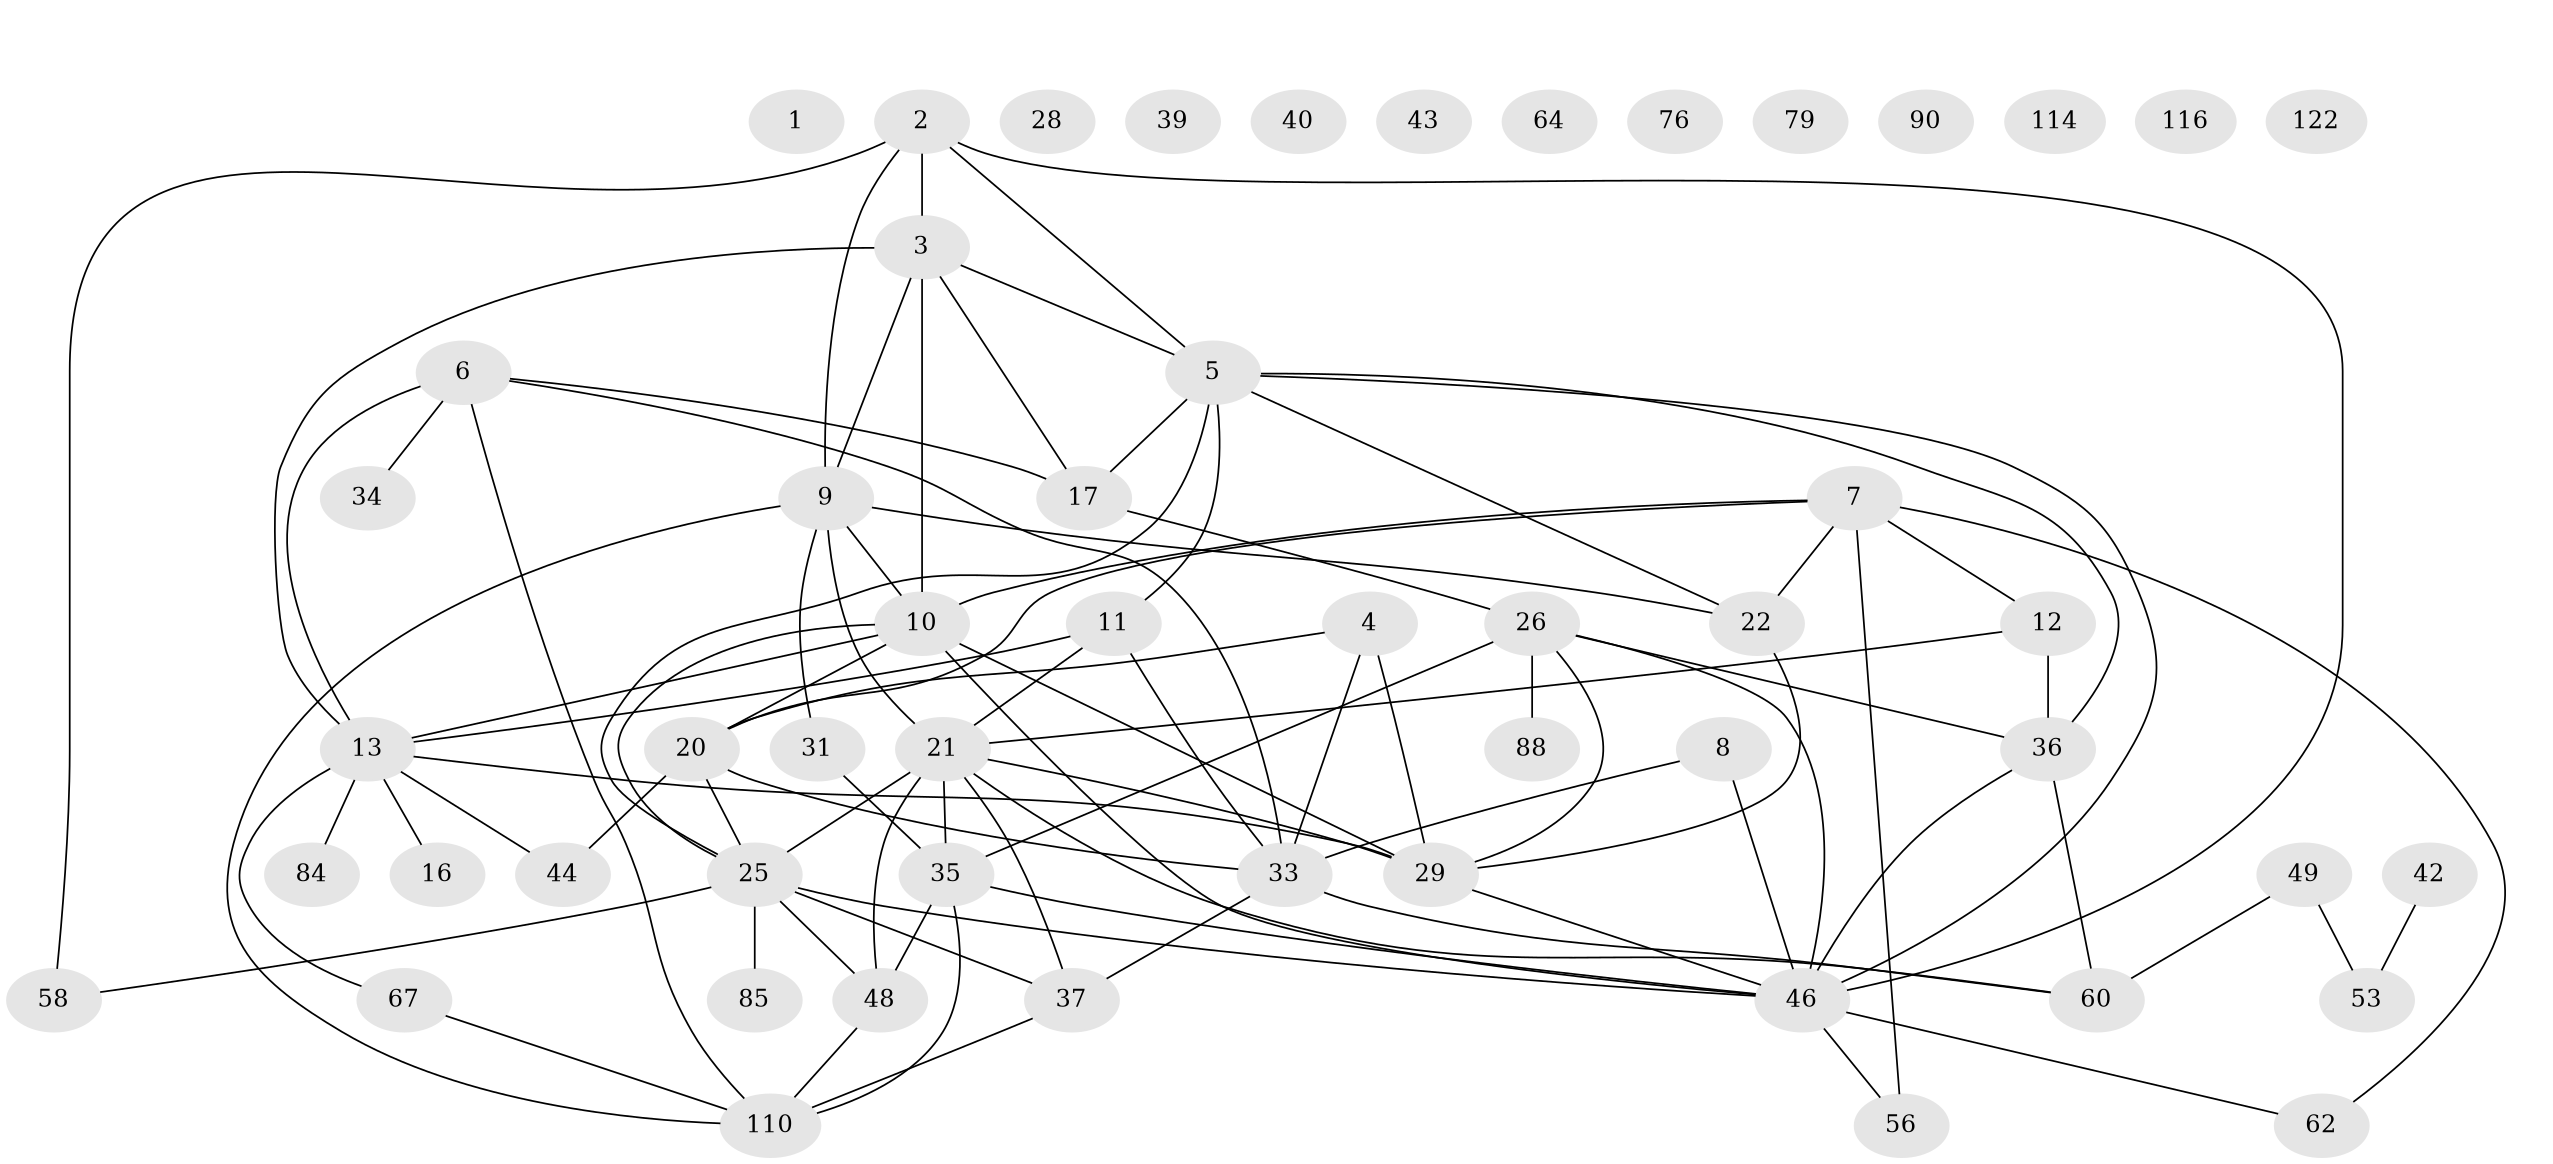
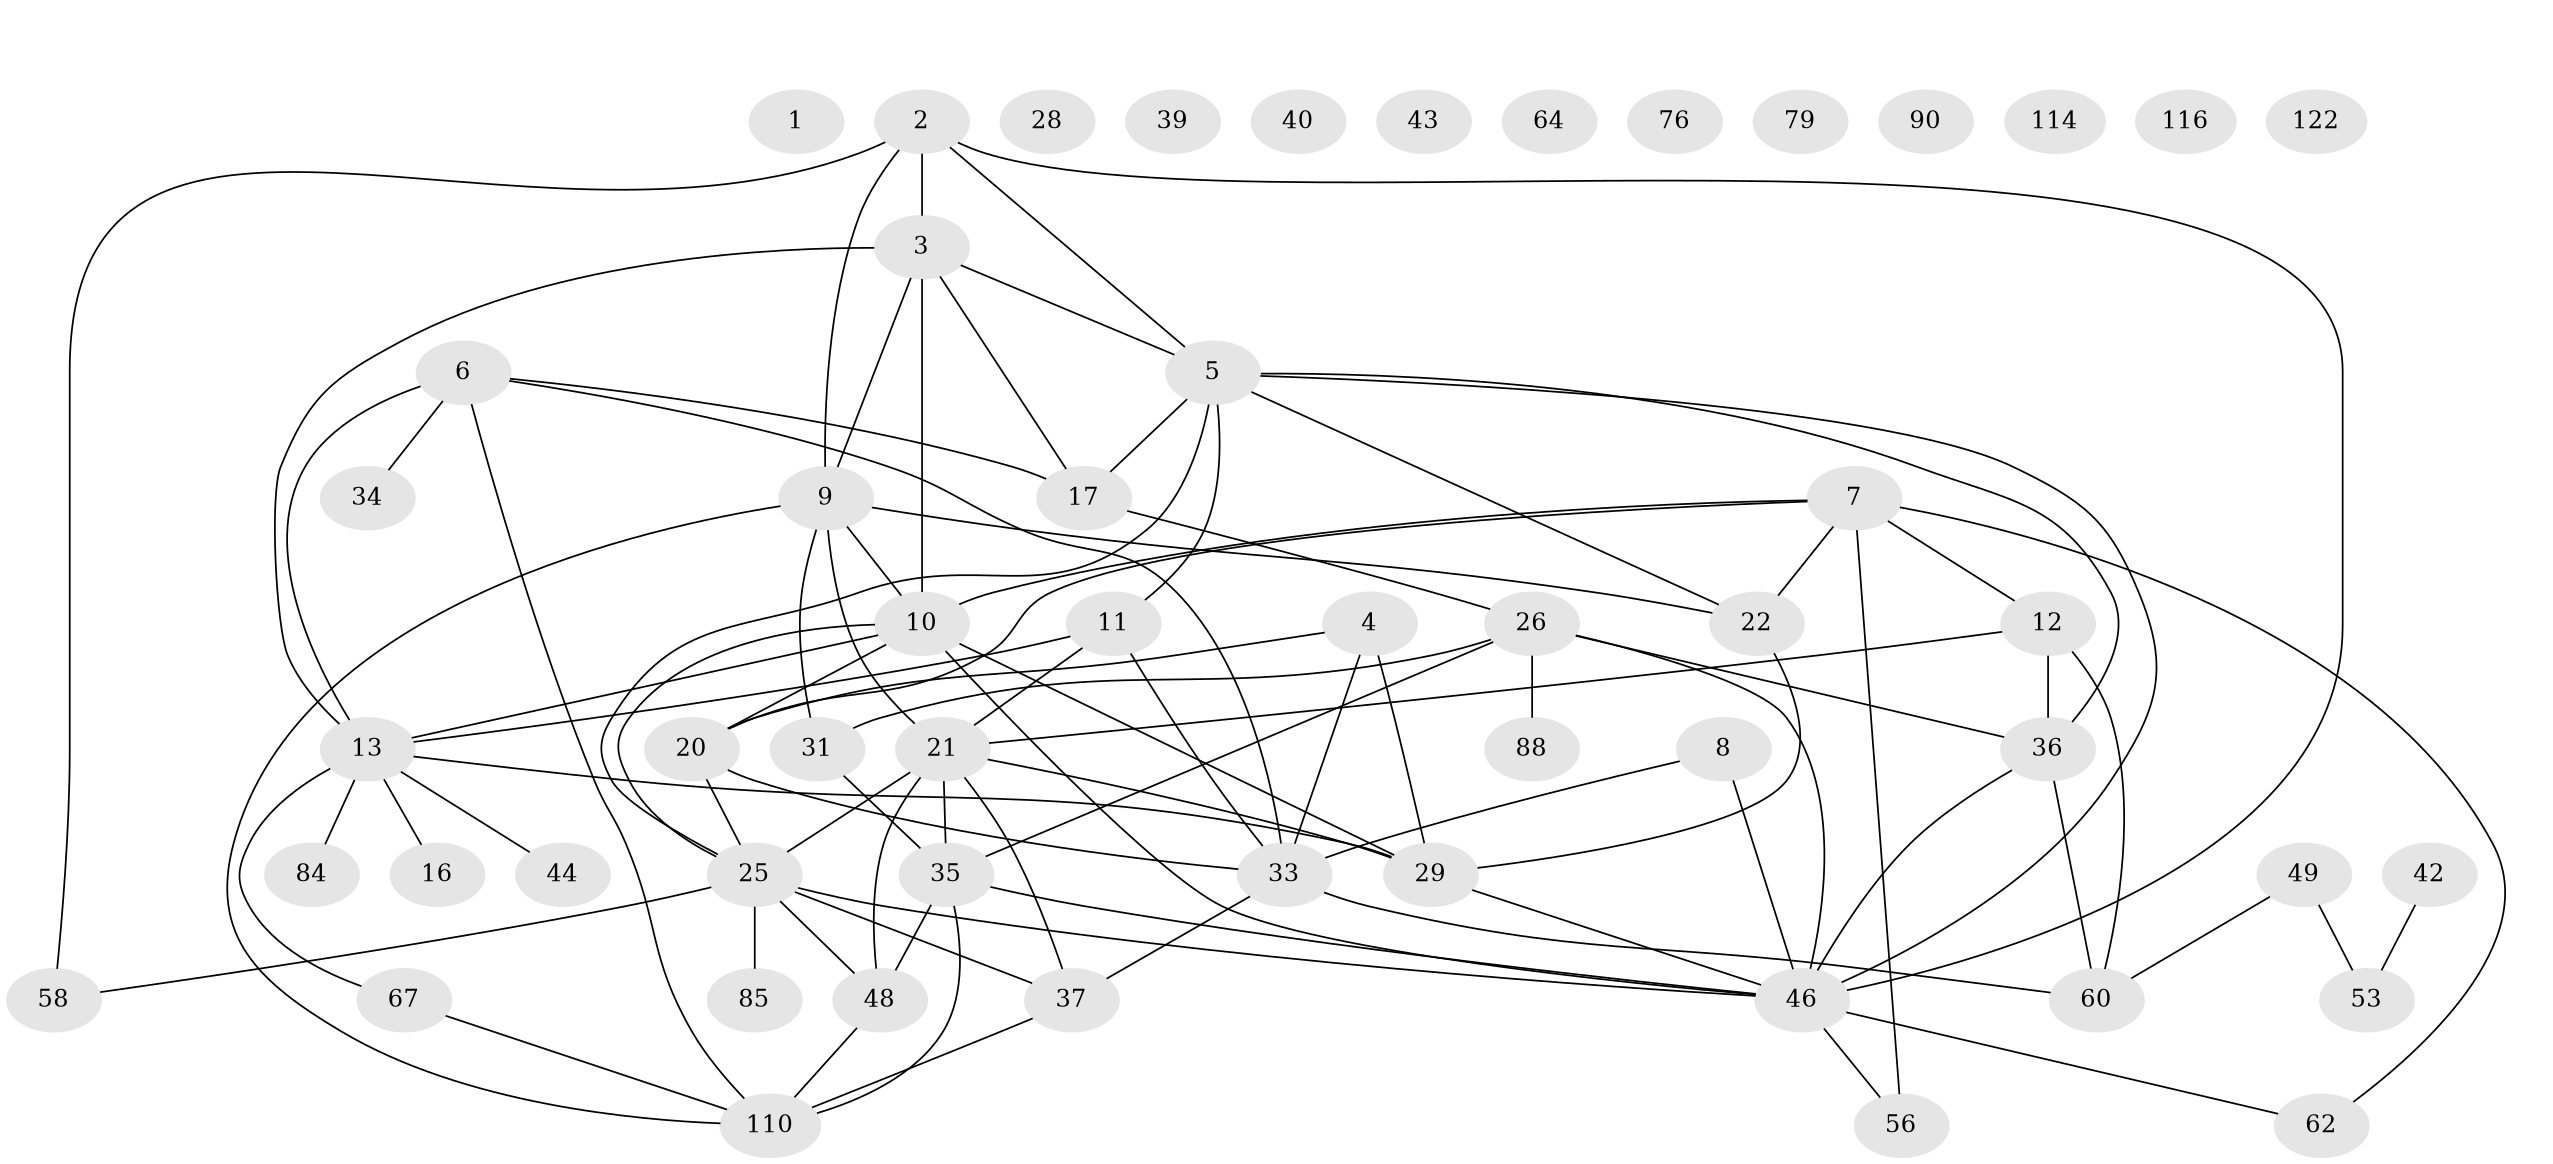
(1599, 769) -> (1171, 679)
(627, 812) -> none
(1521, 957) -> (2124, 805)
